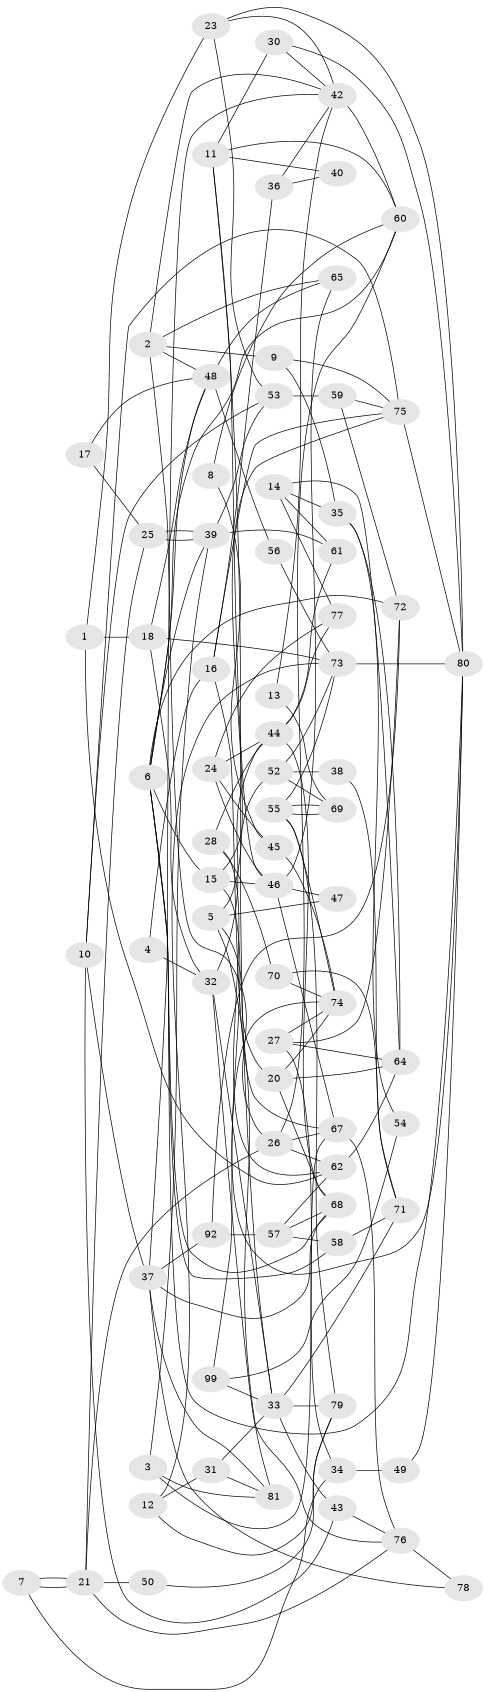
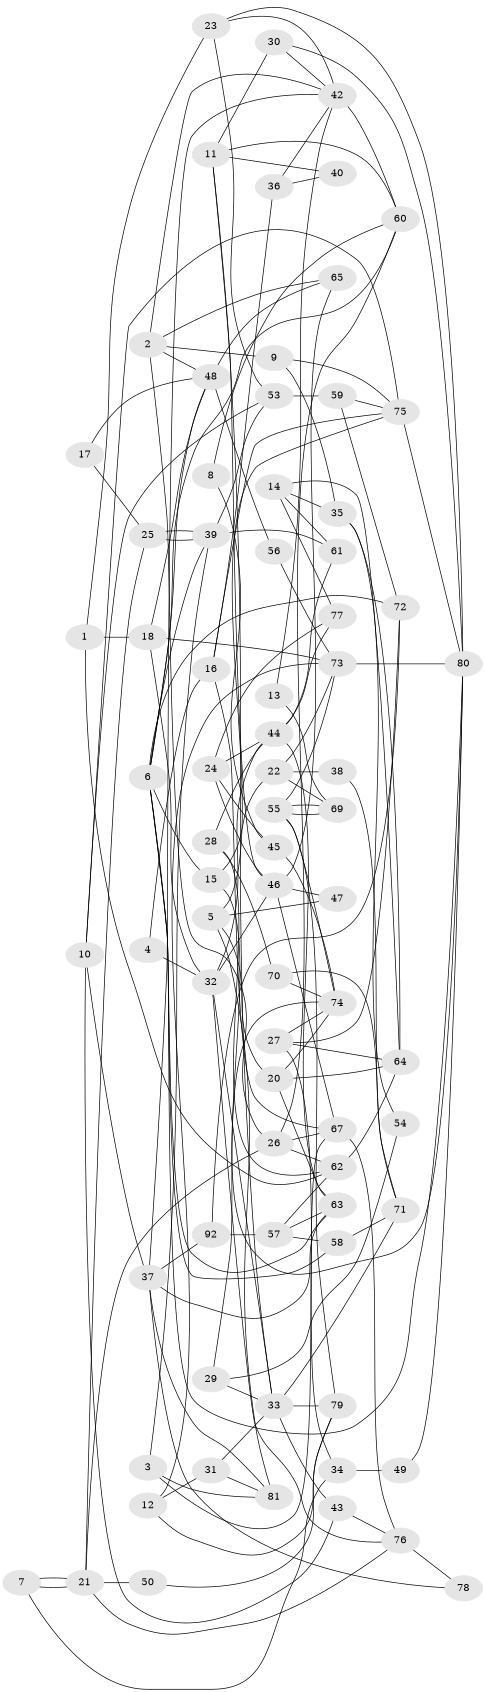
(274, 772) -> (274, 772)
(247, 883) -> (246, 928)
(337, 1205) -> (337, 1205)
(211, 1379) -> (211, 1379)
